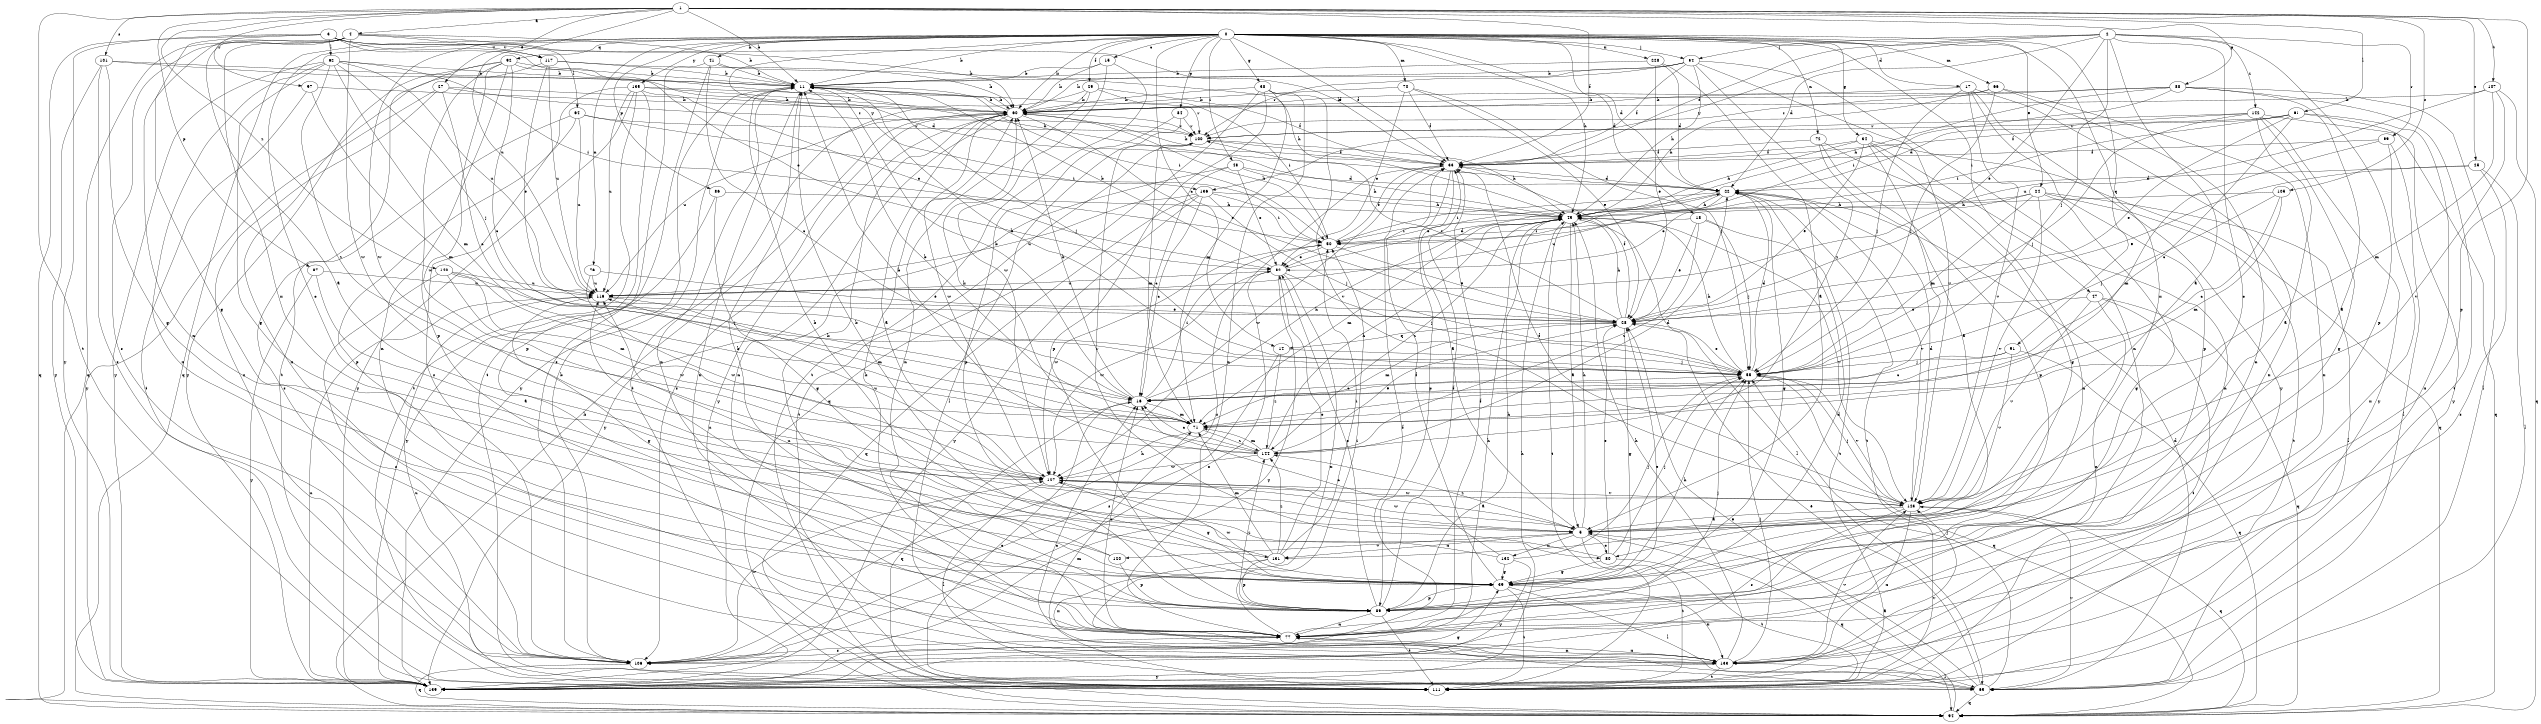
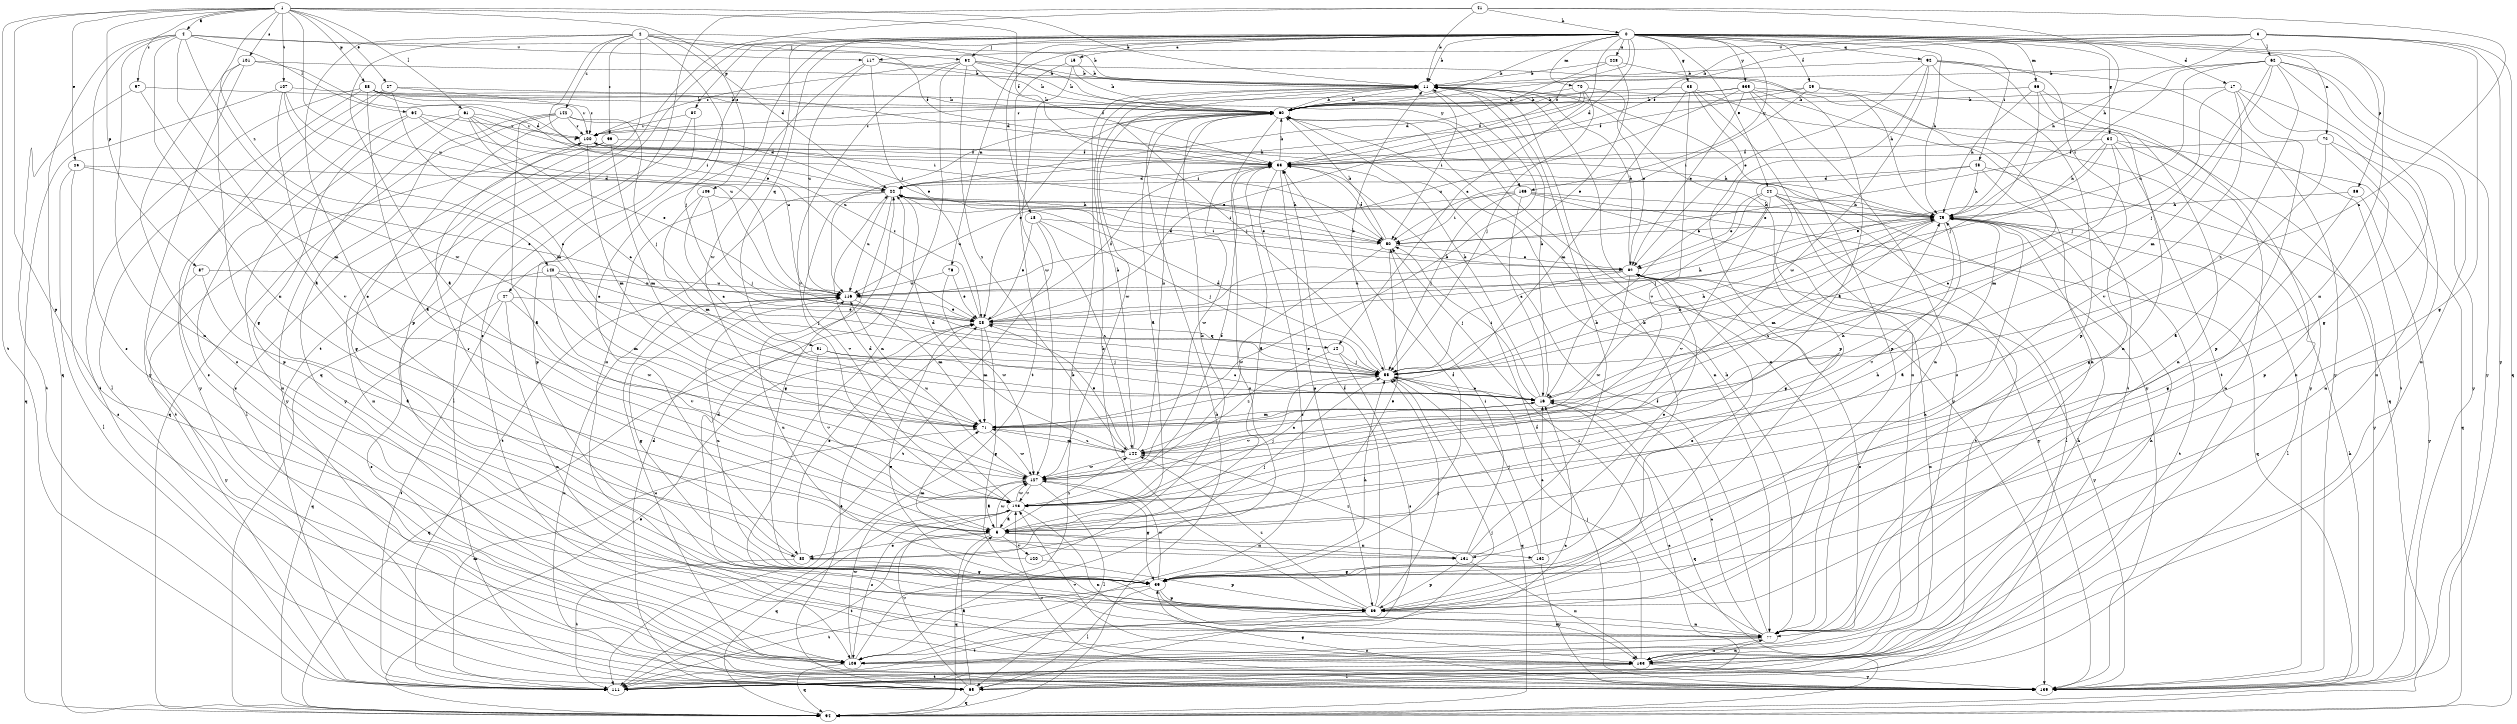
(968, 36) -> (1552, 21)
(636, 87) -> (1746, 87)
(1480, 291) -> (1162, 524)
(1143, 454) -> (1022, 454)
